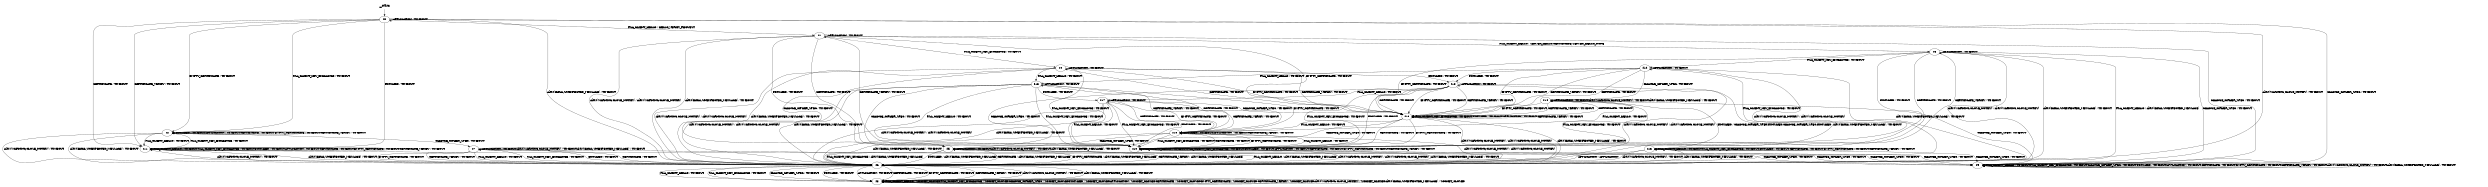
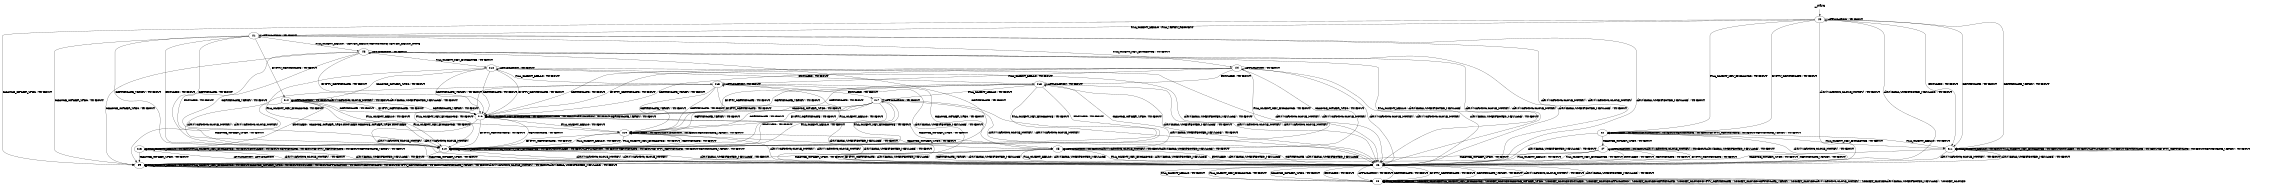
(661, 28) -> (1162, 28)
(1180, 46) -> (270, 67)
